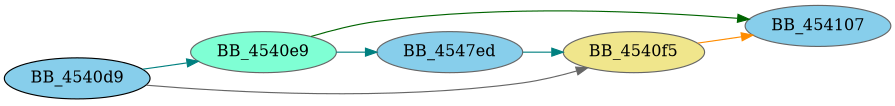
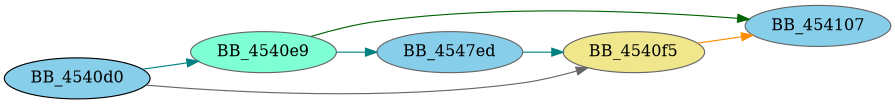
(77, 78) -> (77, 78)
